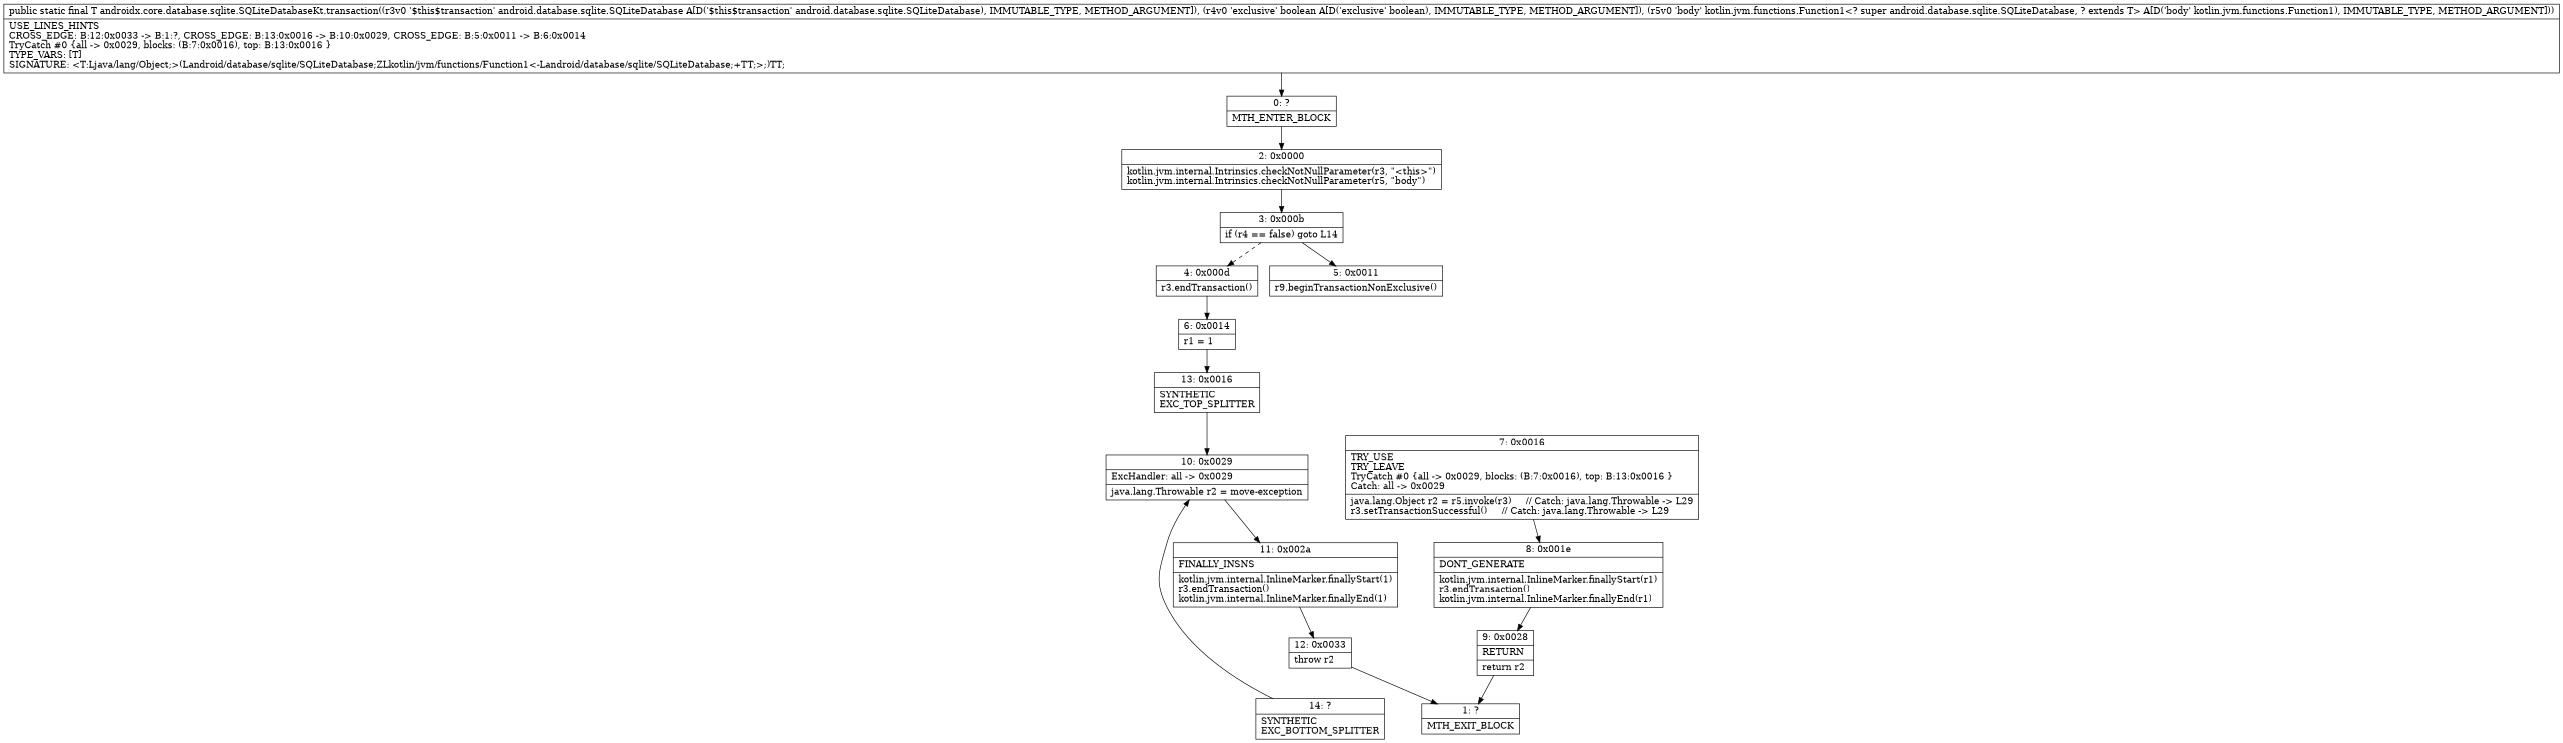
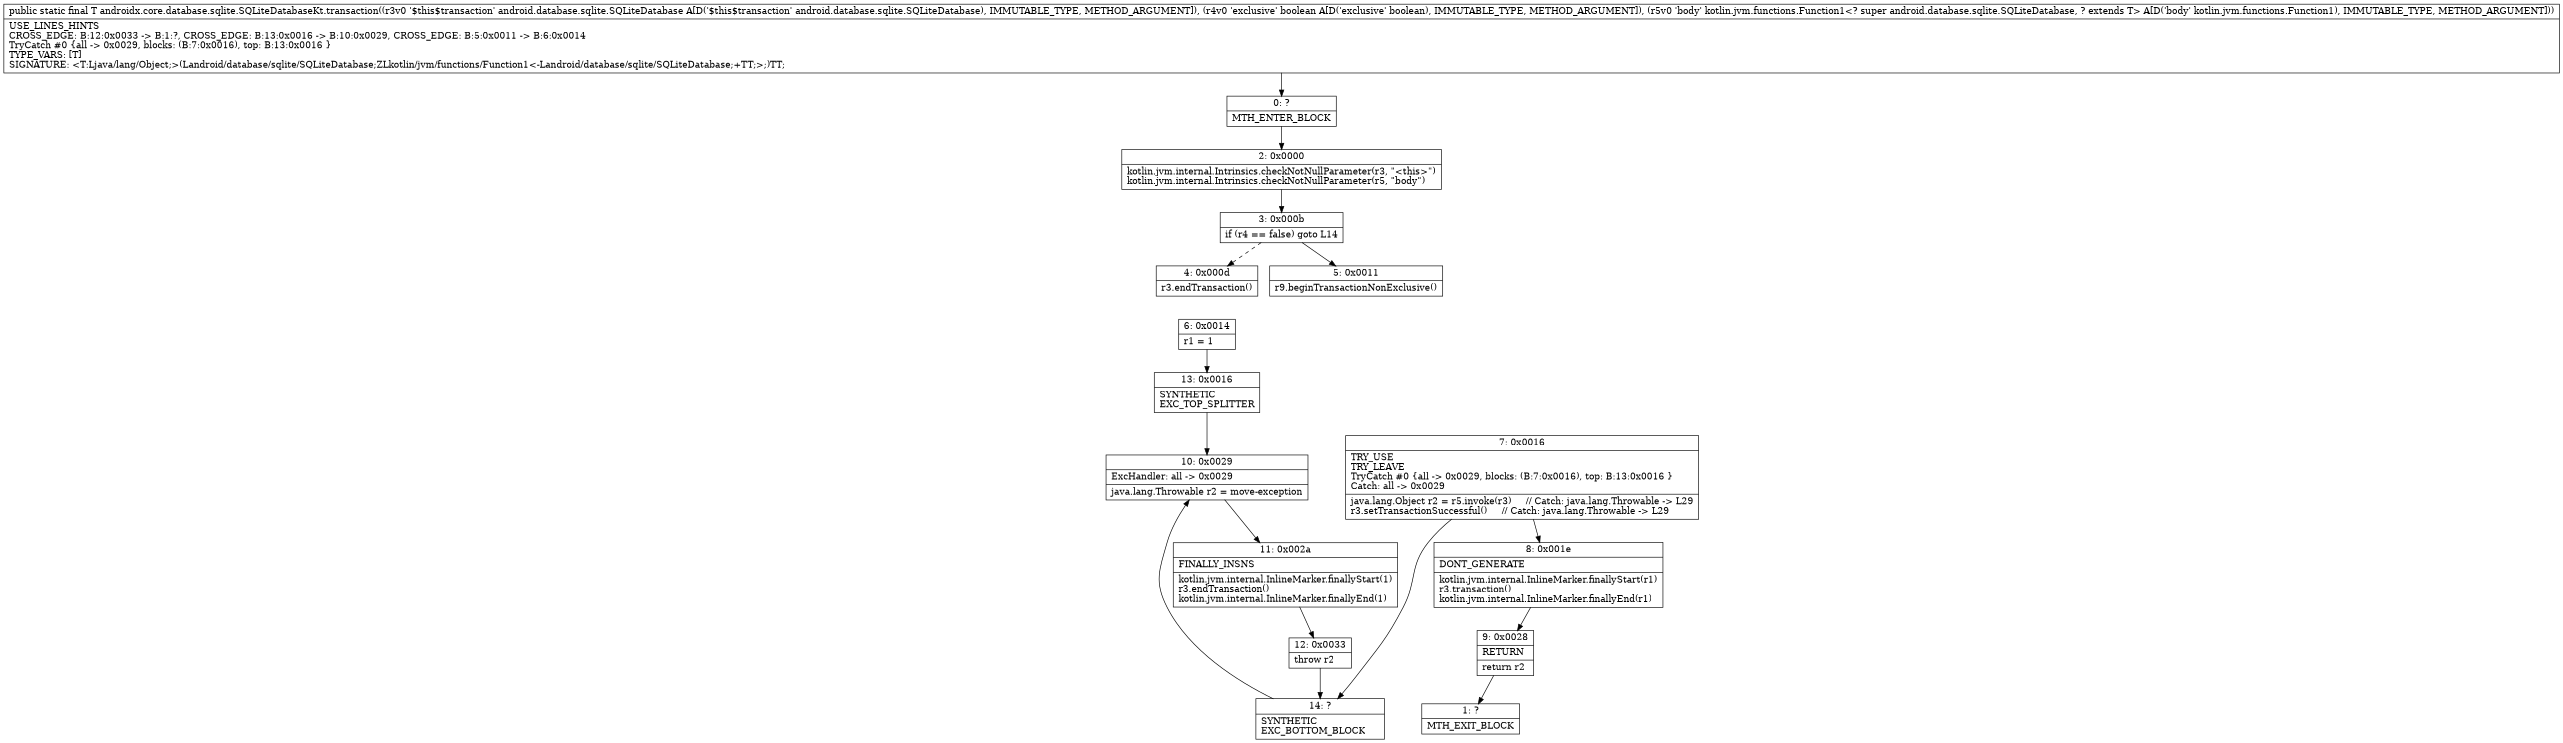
(1207, 304) -> none
(1485, 590) -> (1475, 590)
none -> (1403, 609)
(1391, 684) -> (1320, 680)
(1320, 731) -> (1313, 731)
